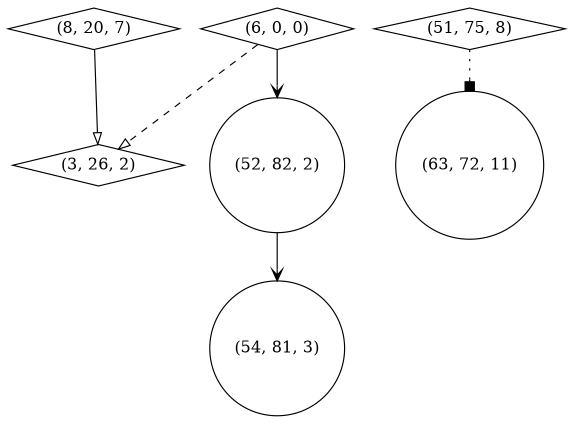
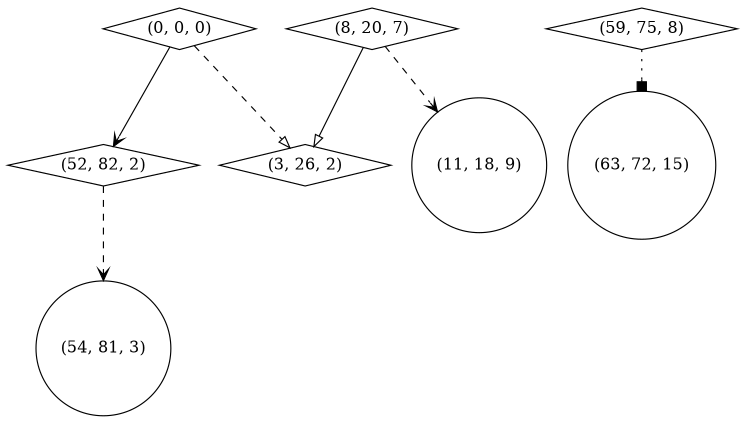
(277, 29) -> (180, 29)
(470, 29) -> (642, 29)
(277, 165) -> (103, 165)
(470, 165) -> (642, 165)
none -> (479, 165)
(277, 251) -> (103, 228)
